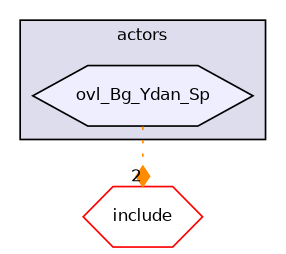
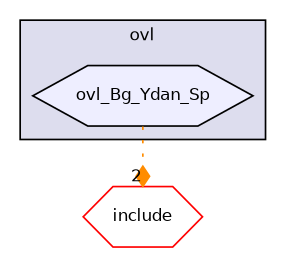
(143, 36) -> (143, 36)
